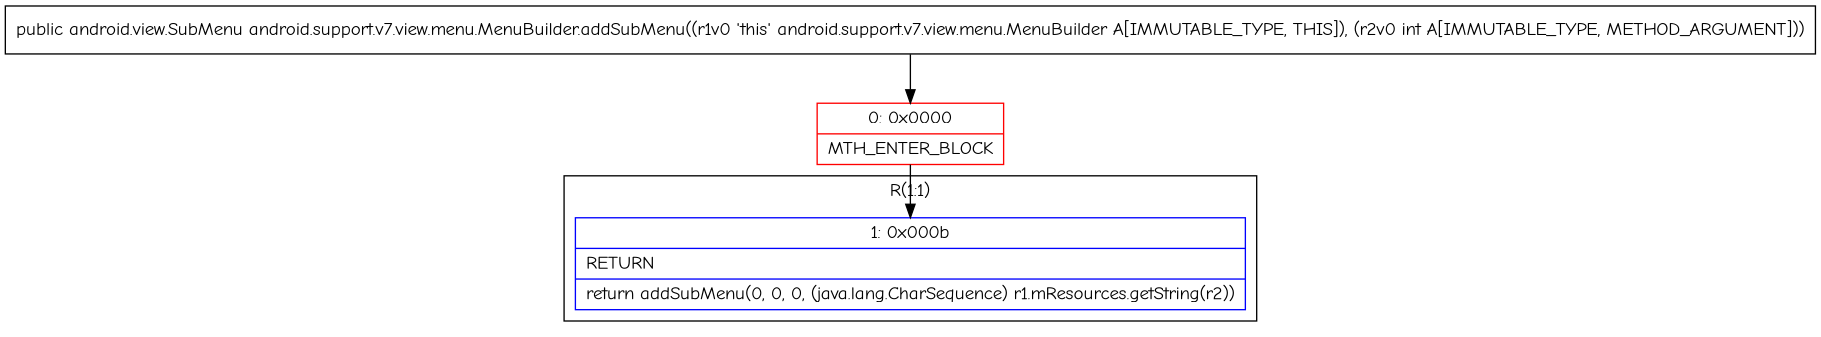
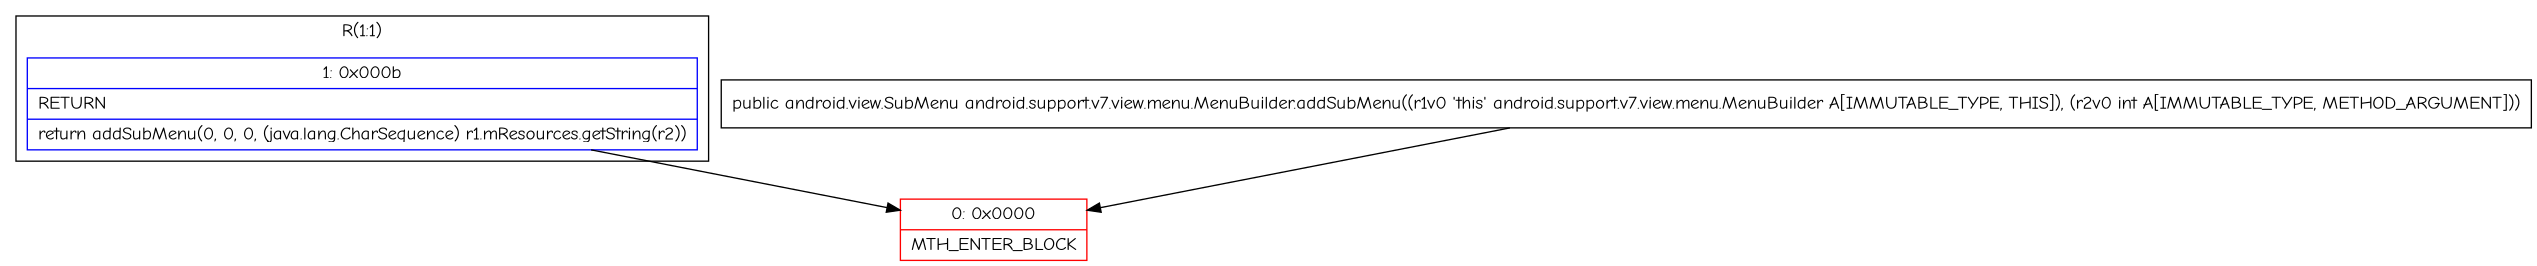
(910, 184) -> (739, 179)
